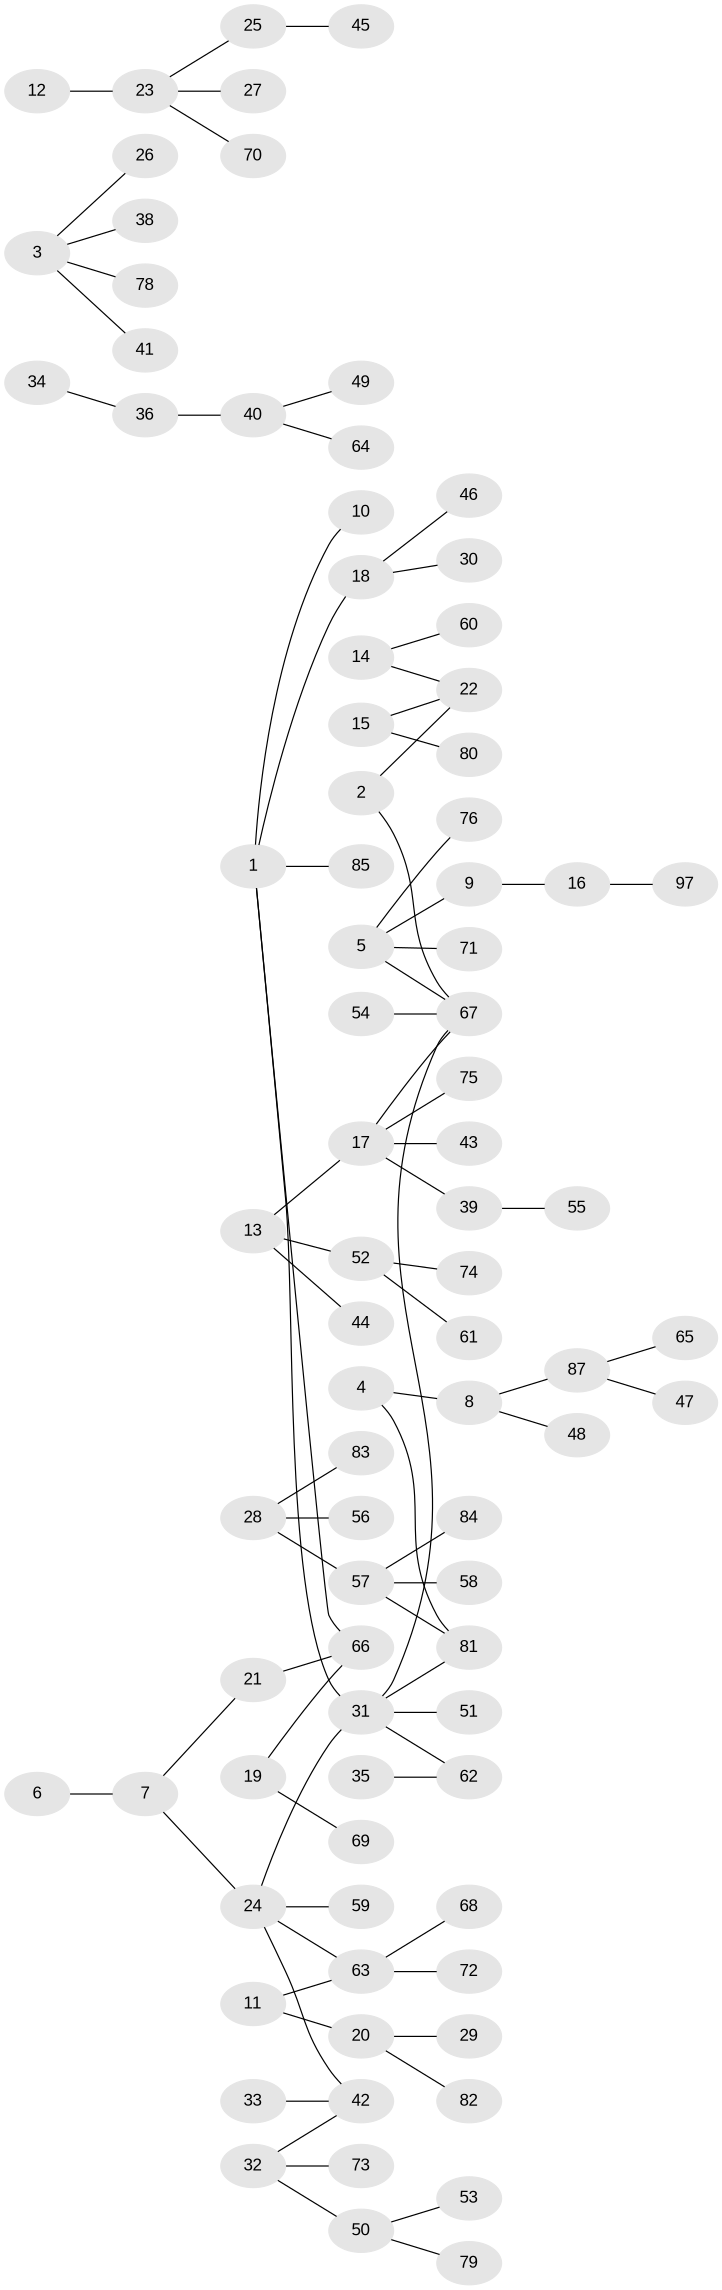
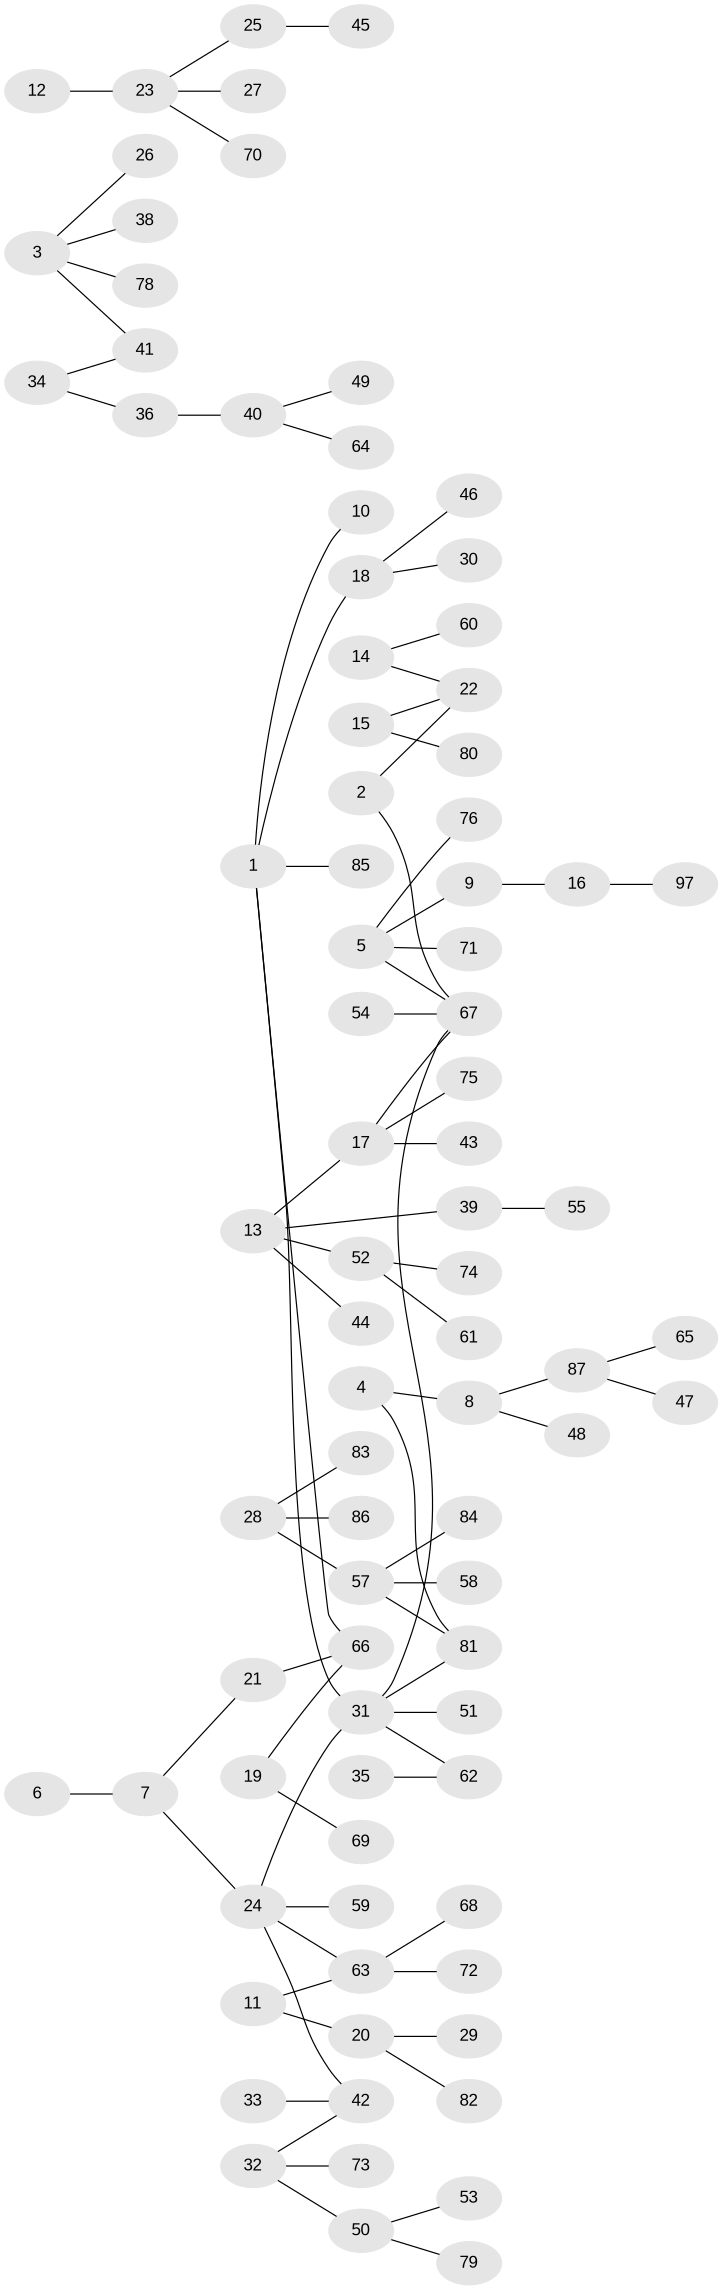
none -> (91, 367)
(415, 1176) -> (361, 1220)
(361, 1518) -> (361, 1518)
